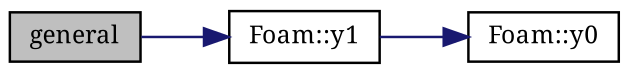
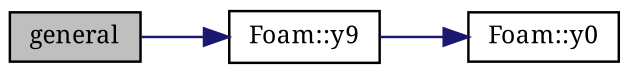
(304, 37) -> (304, 37)
